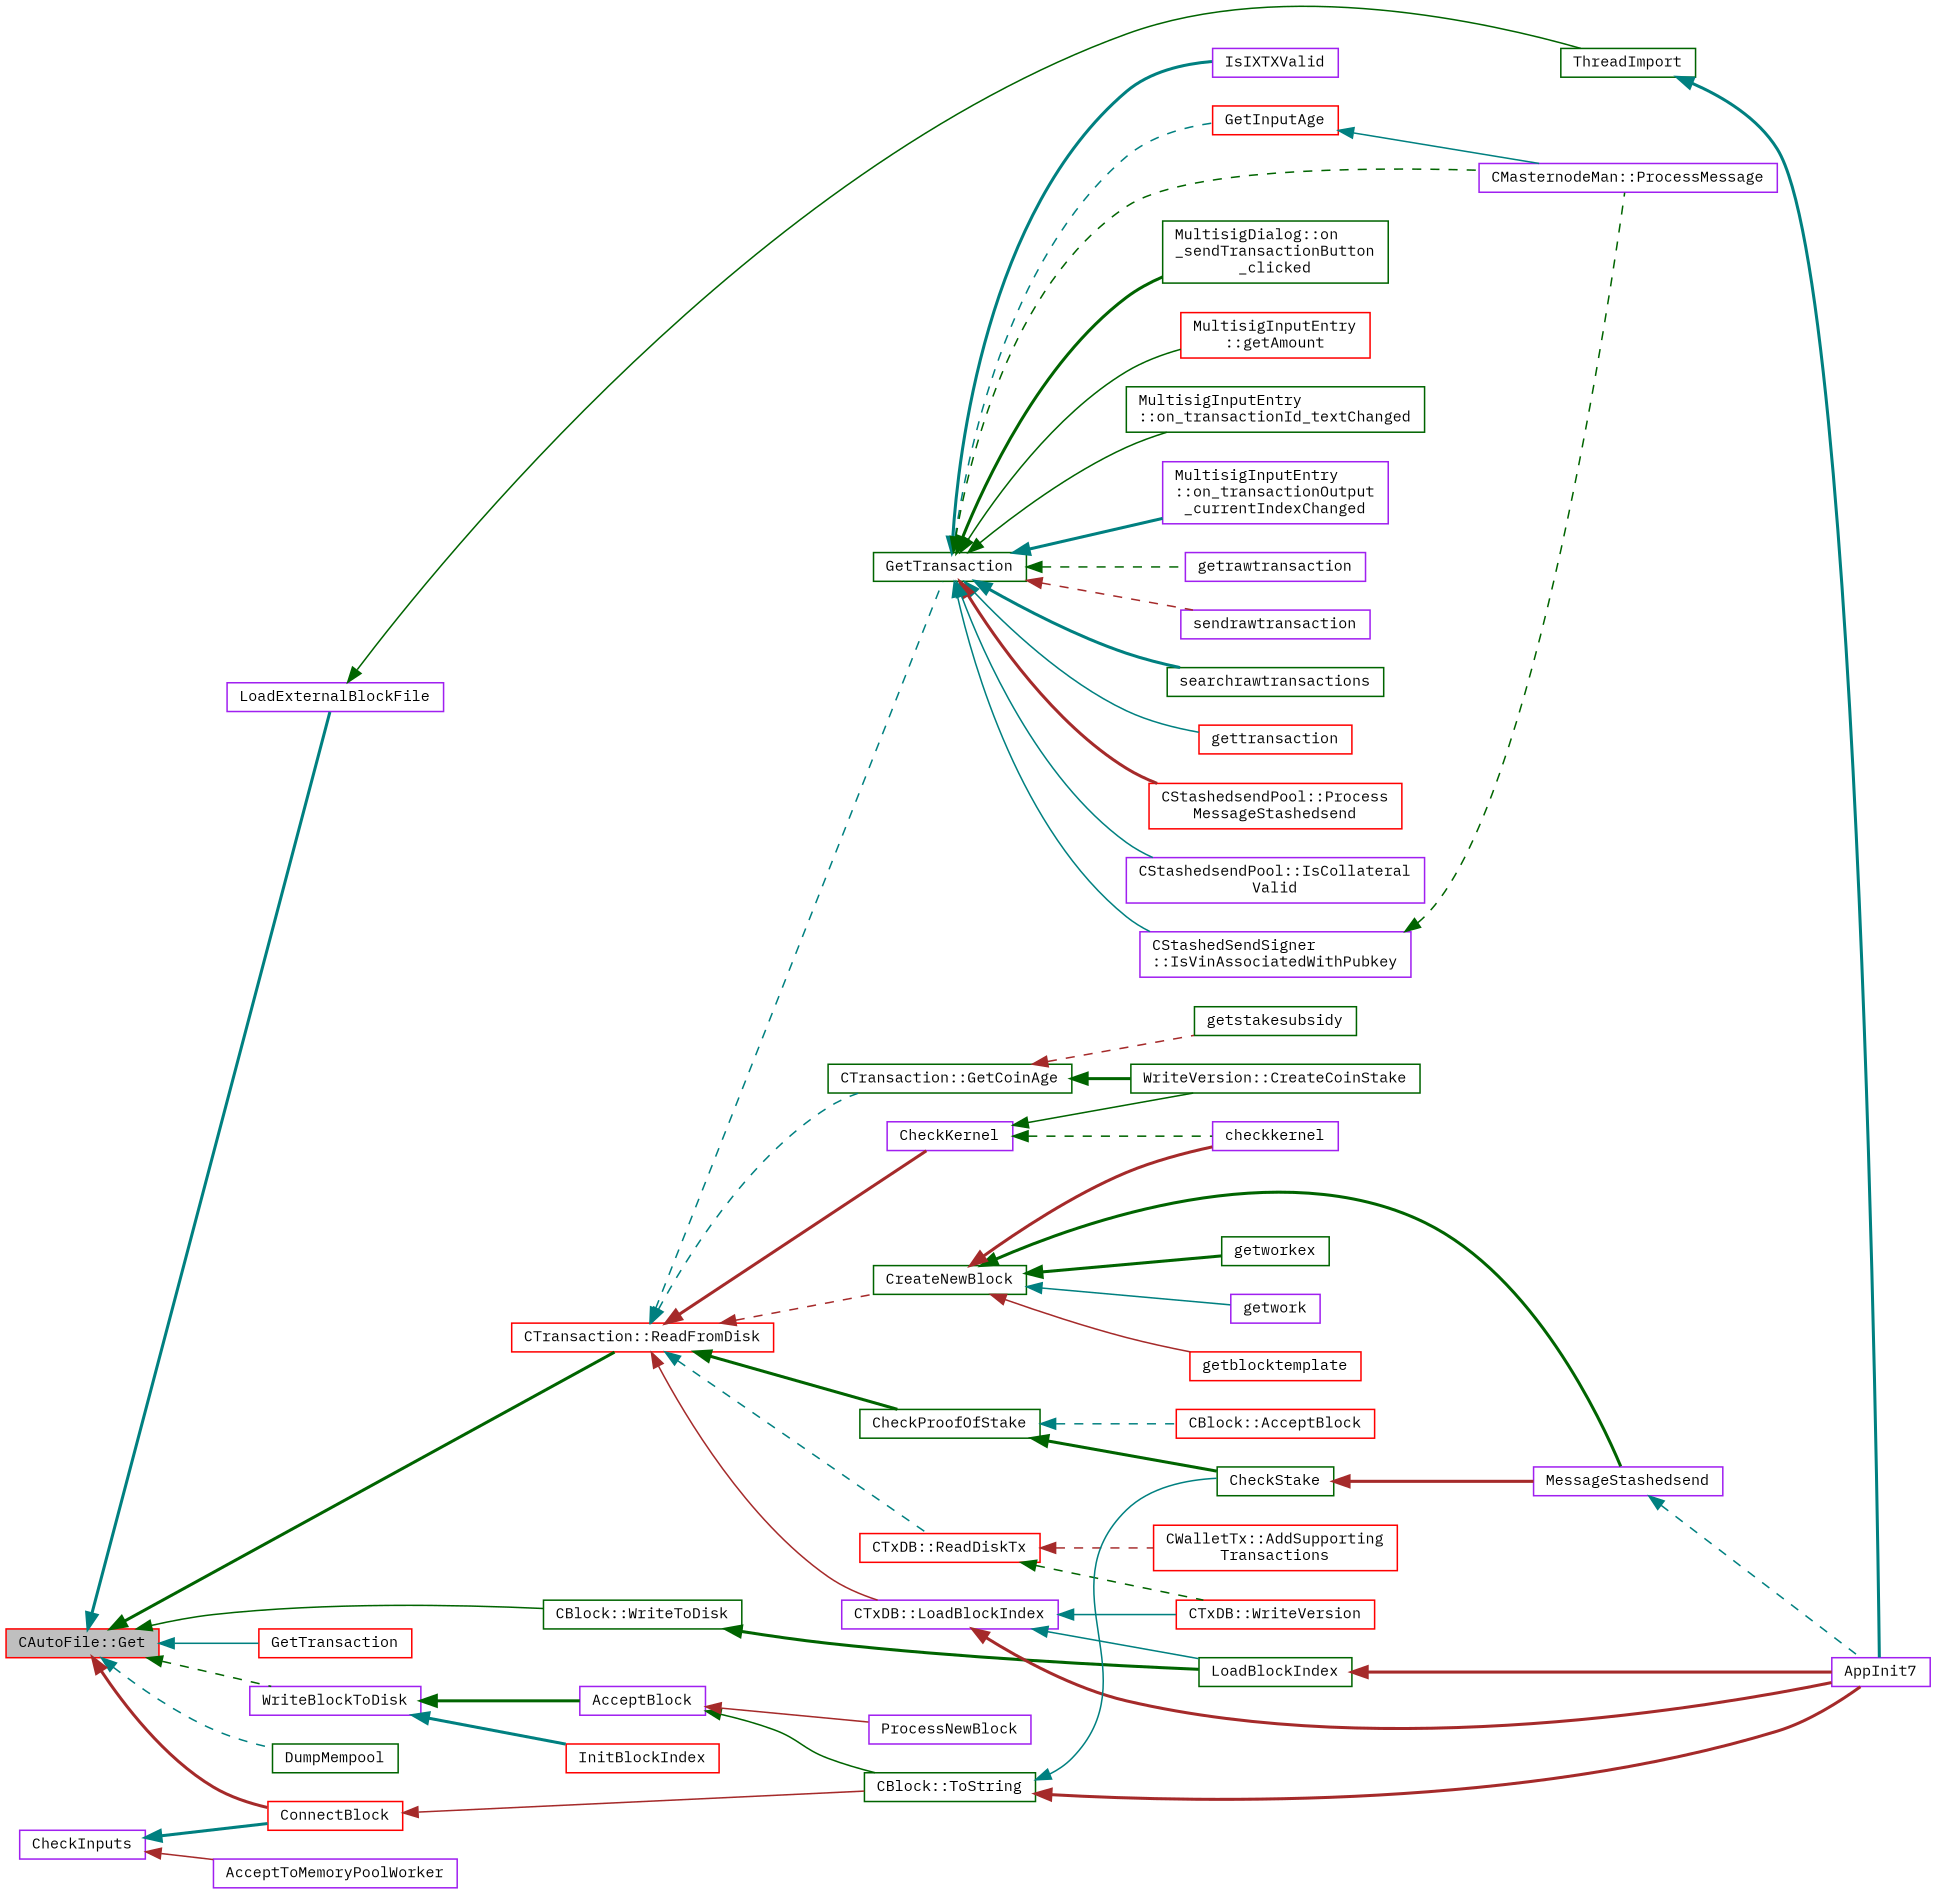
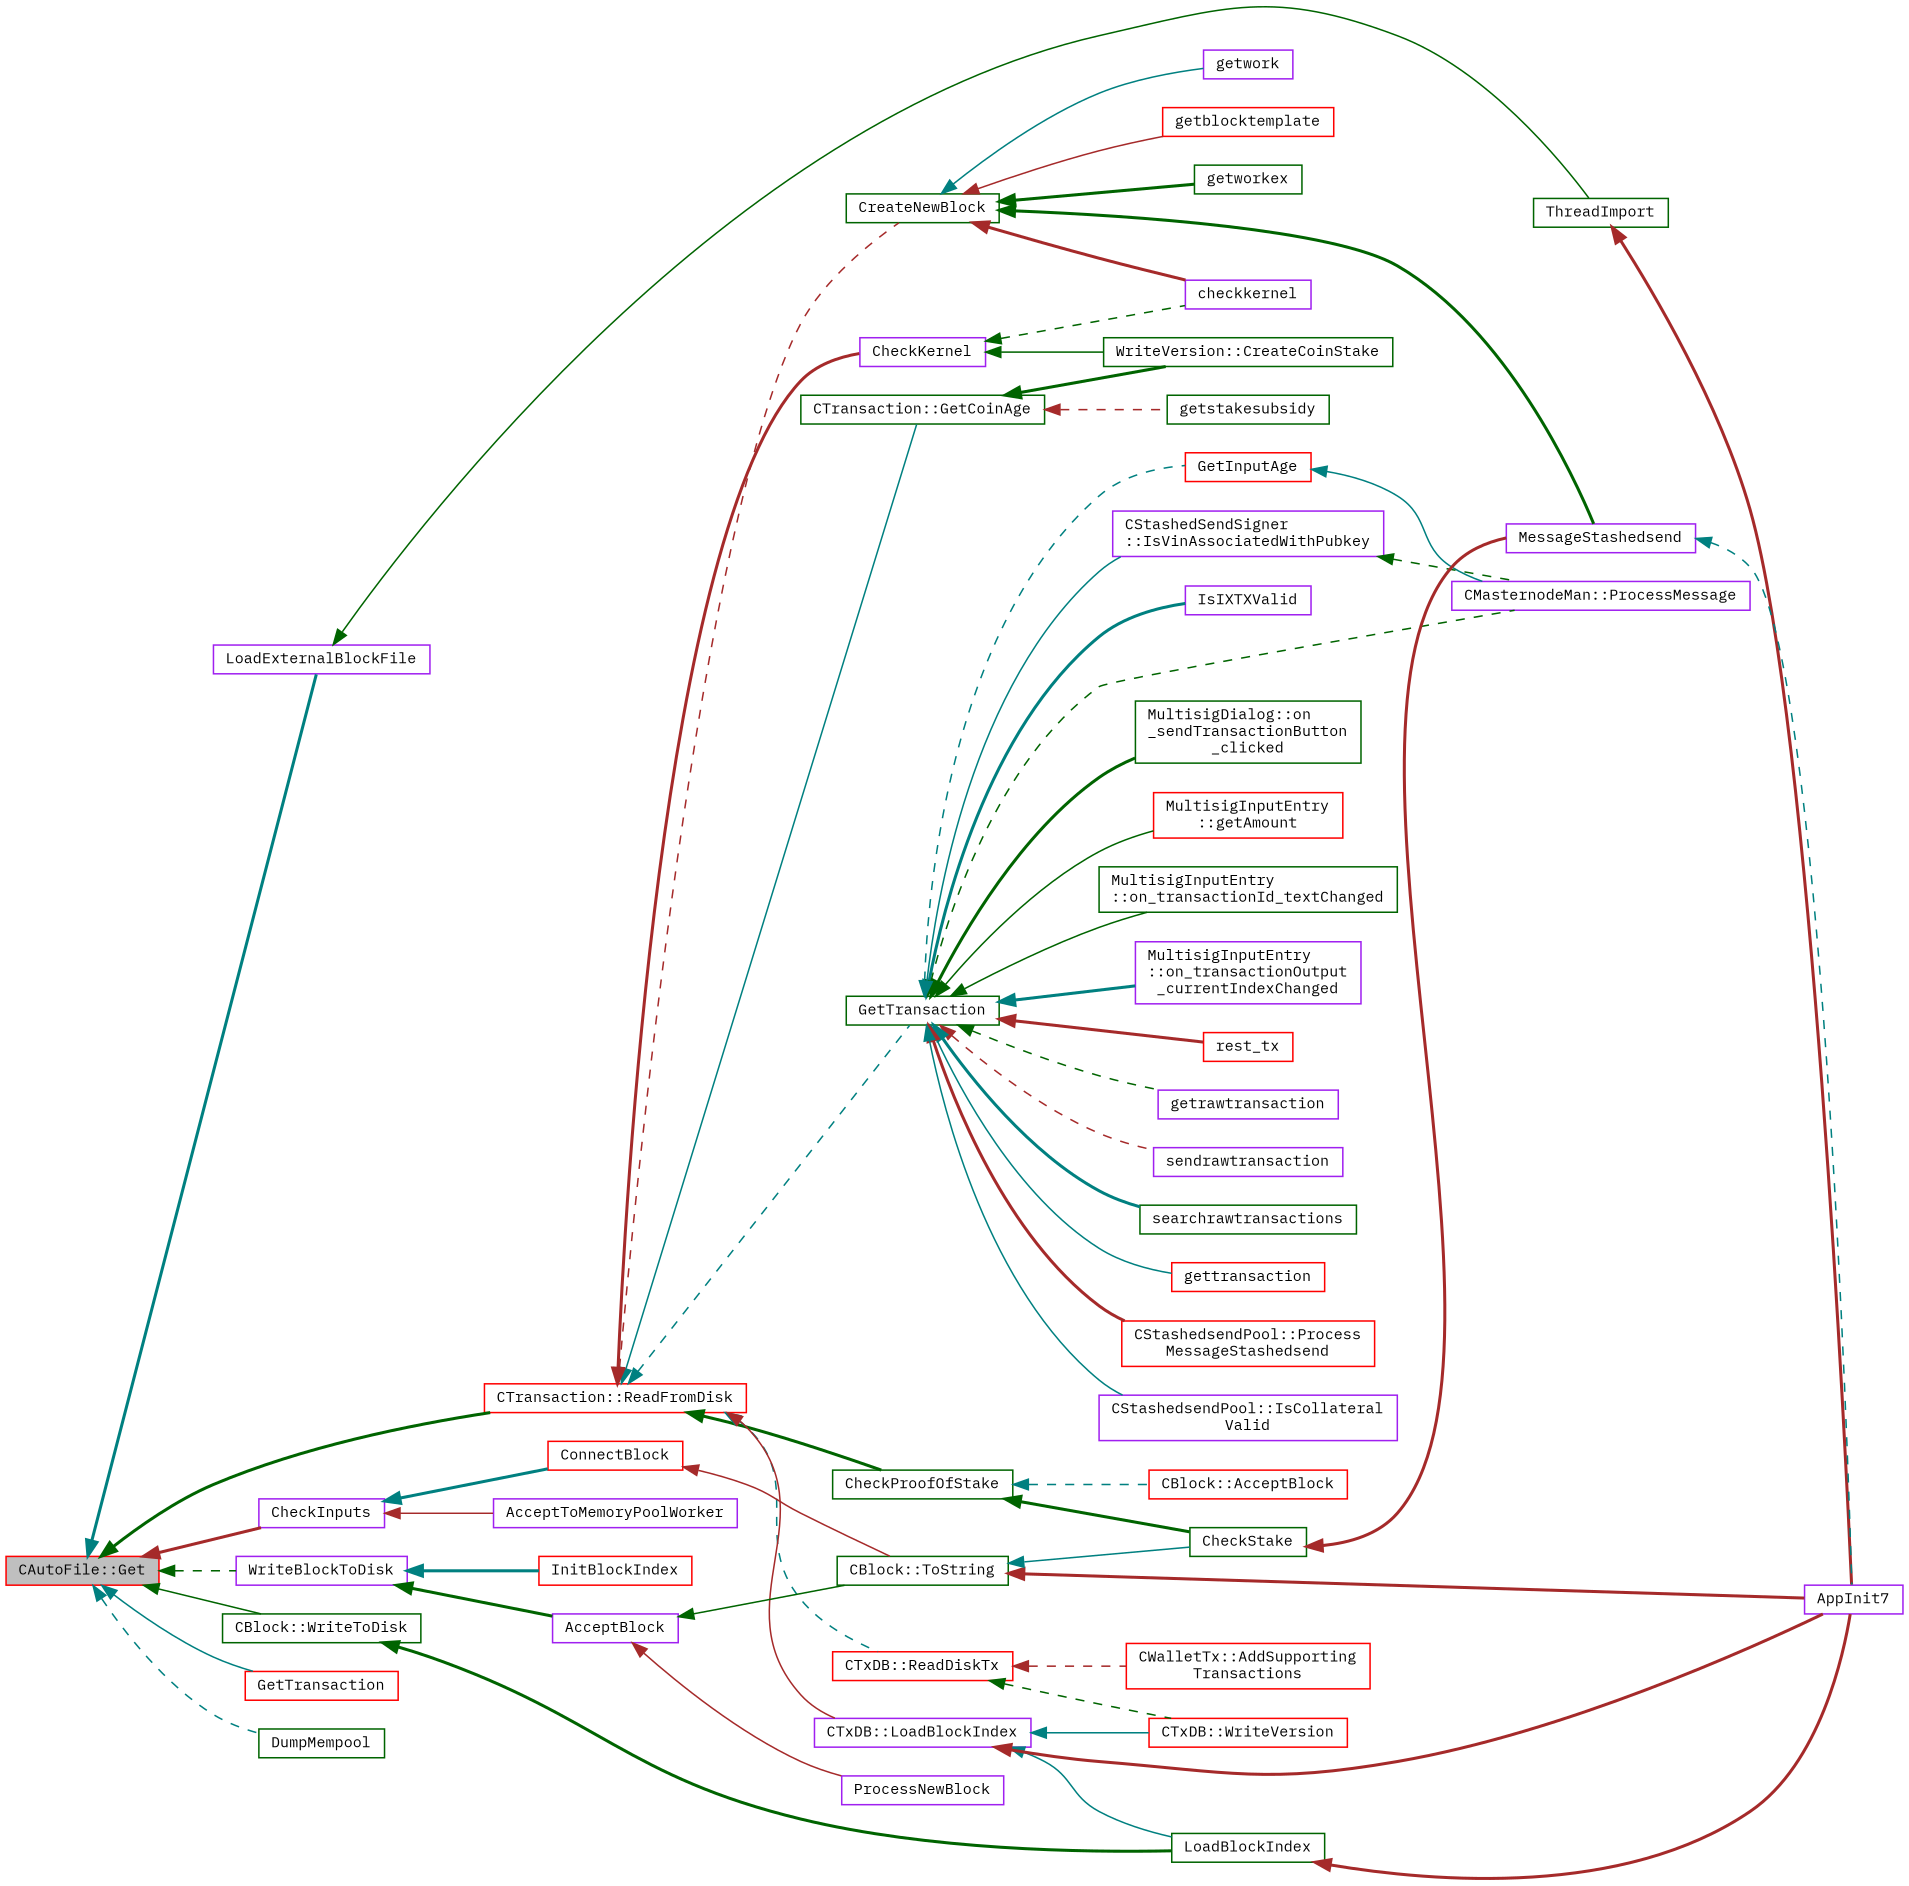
(1856, 846) -> (1760, 554)
none -> (1248, 1047)
(742, 1185) -> (771, 897)
(172, 1755) -> (210, 1540)
